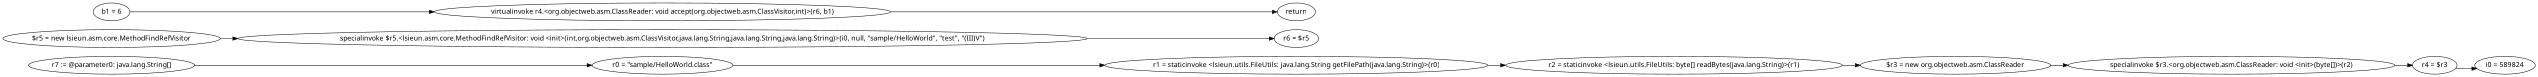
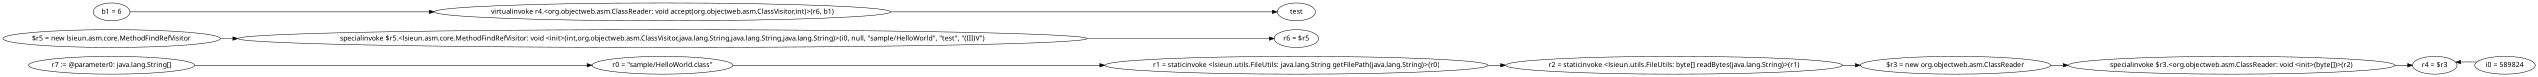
(1296, 12) -> (1296, 12)
(2464, 69) -> (2469, 62)
